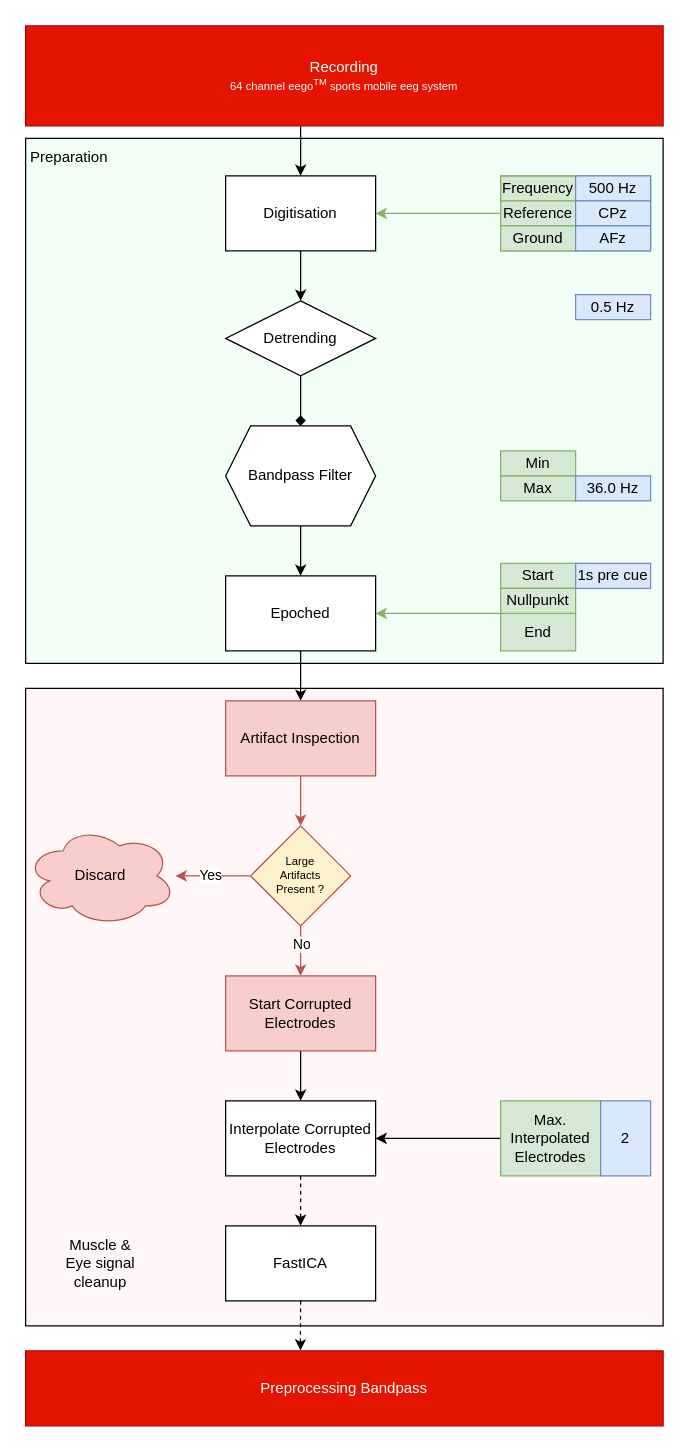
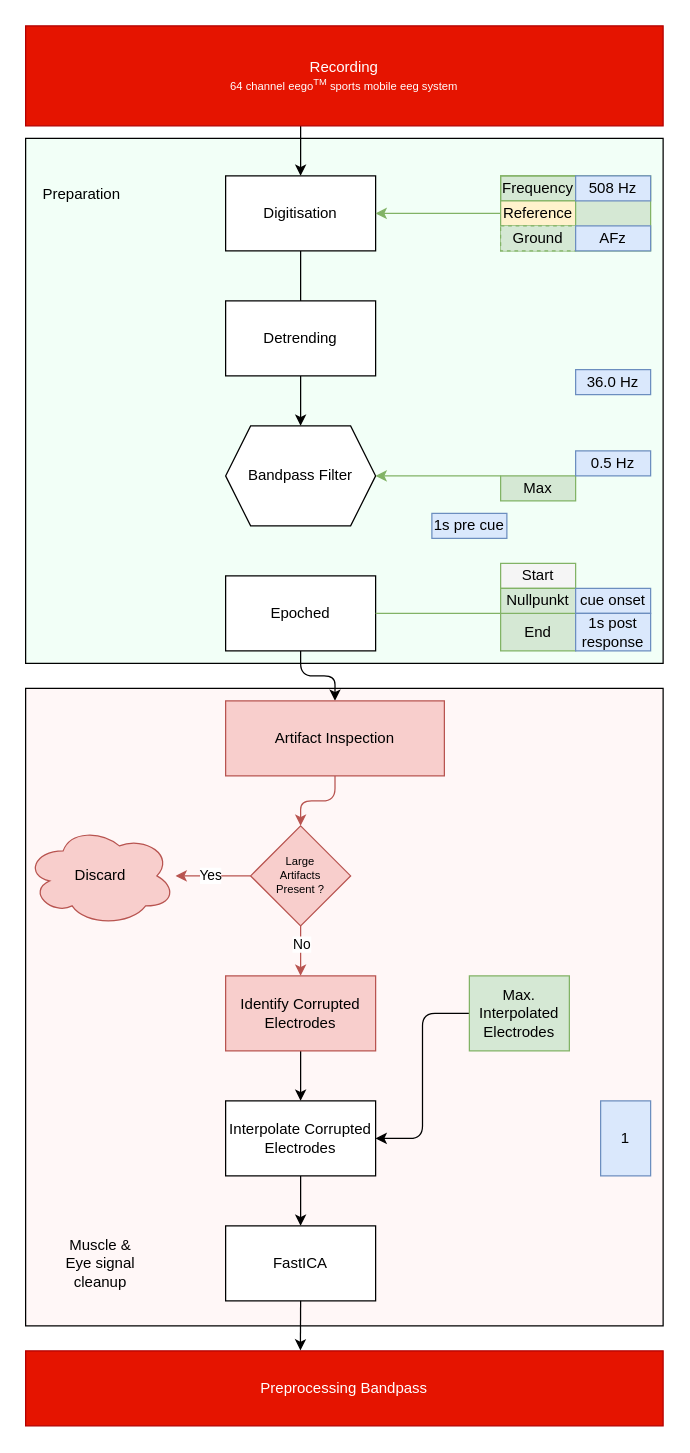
(69, 157) -> (82, 194)
(613, 188) -> (613, 188)
(538, 213) -> (538, 213)
(613, 213) -> none
(538, 238) -> (538, 238)
(301, 291) -> (301, 295)
(613, 307) -> (613, 463)
(301, 338) -> (301, 338)
(301, 415) -> (301, 416)
(538, 463) -> none
none -> (440, 476)
(613, 488) -> (613, 382)
(301, 547) -> none
(538, 576) -> (538, 576)
(613, 576) -> (469, 526)
none -> (613, 601)
(385, 613) -> (381, 613)
none -> (613, 632)
(301, 738) -> (335, 738)
(301, 876) -> (301, 876)
(301, 1013) -> (301, 1013)
(551, 1138) -> (519, 1013)
(626, 1138) -> (626, 1138)
(301, 1196) -> (301, 1196)
(301, 1321) -> (301, 1321)
